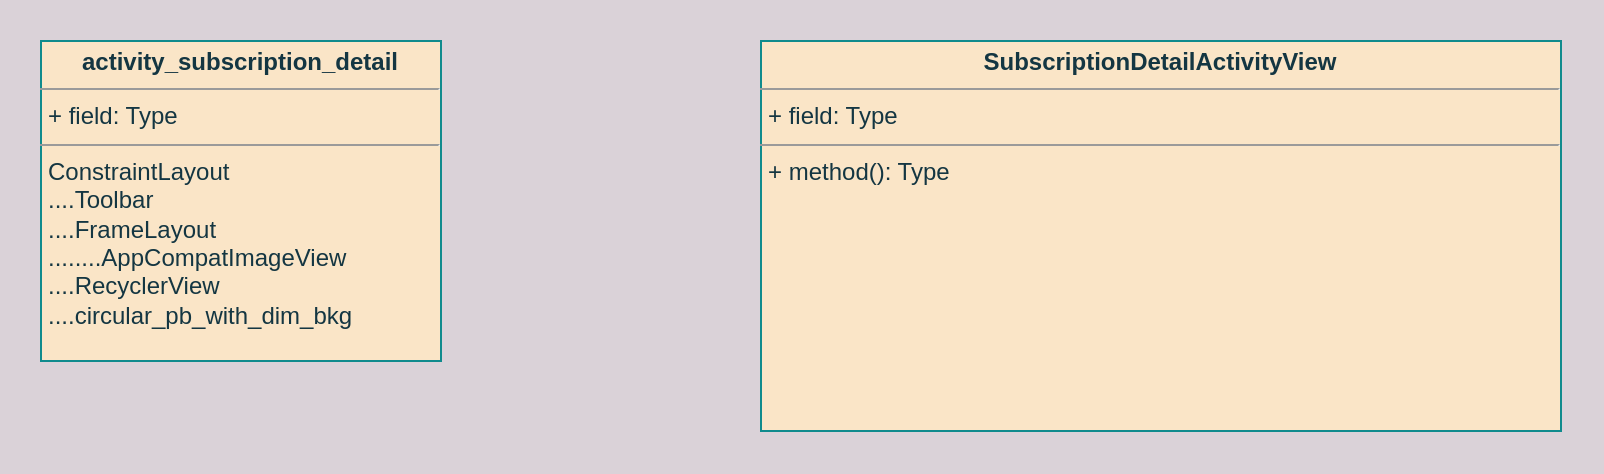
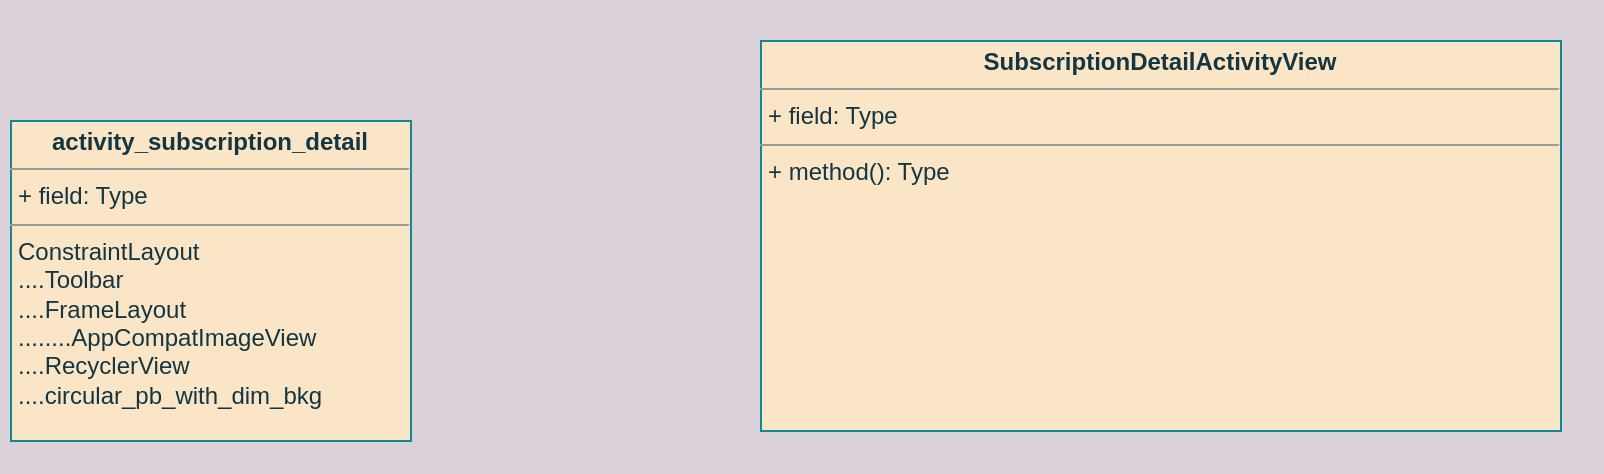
(241, 201) -> (211, 281)
